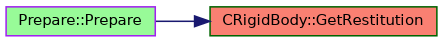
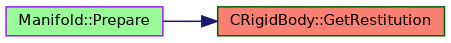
(81, 21) -> (84, 21)
